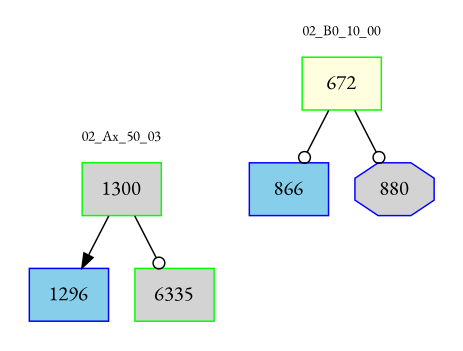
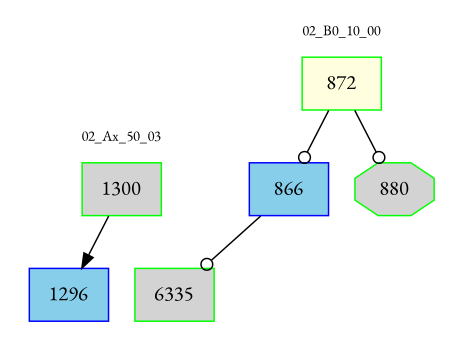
(342, 84) -> (342, 84)
(395, 189) -> (395, 189)
(145, 237) -> (236, 238)
